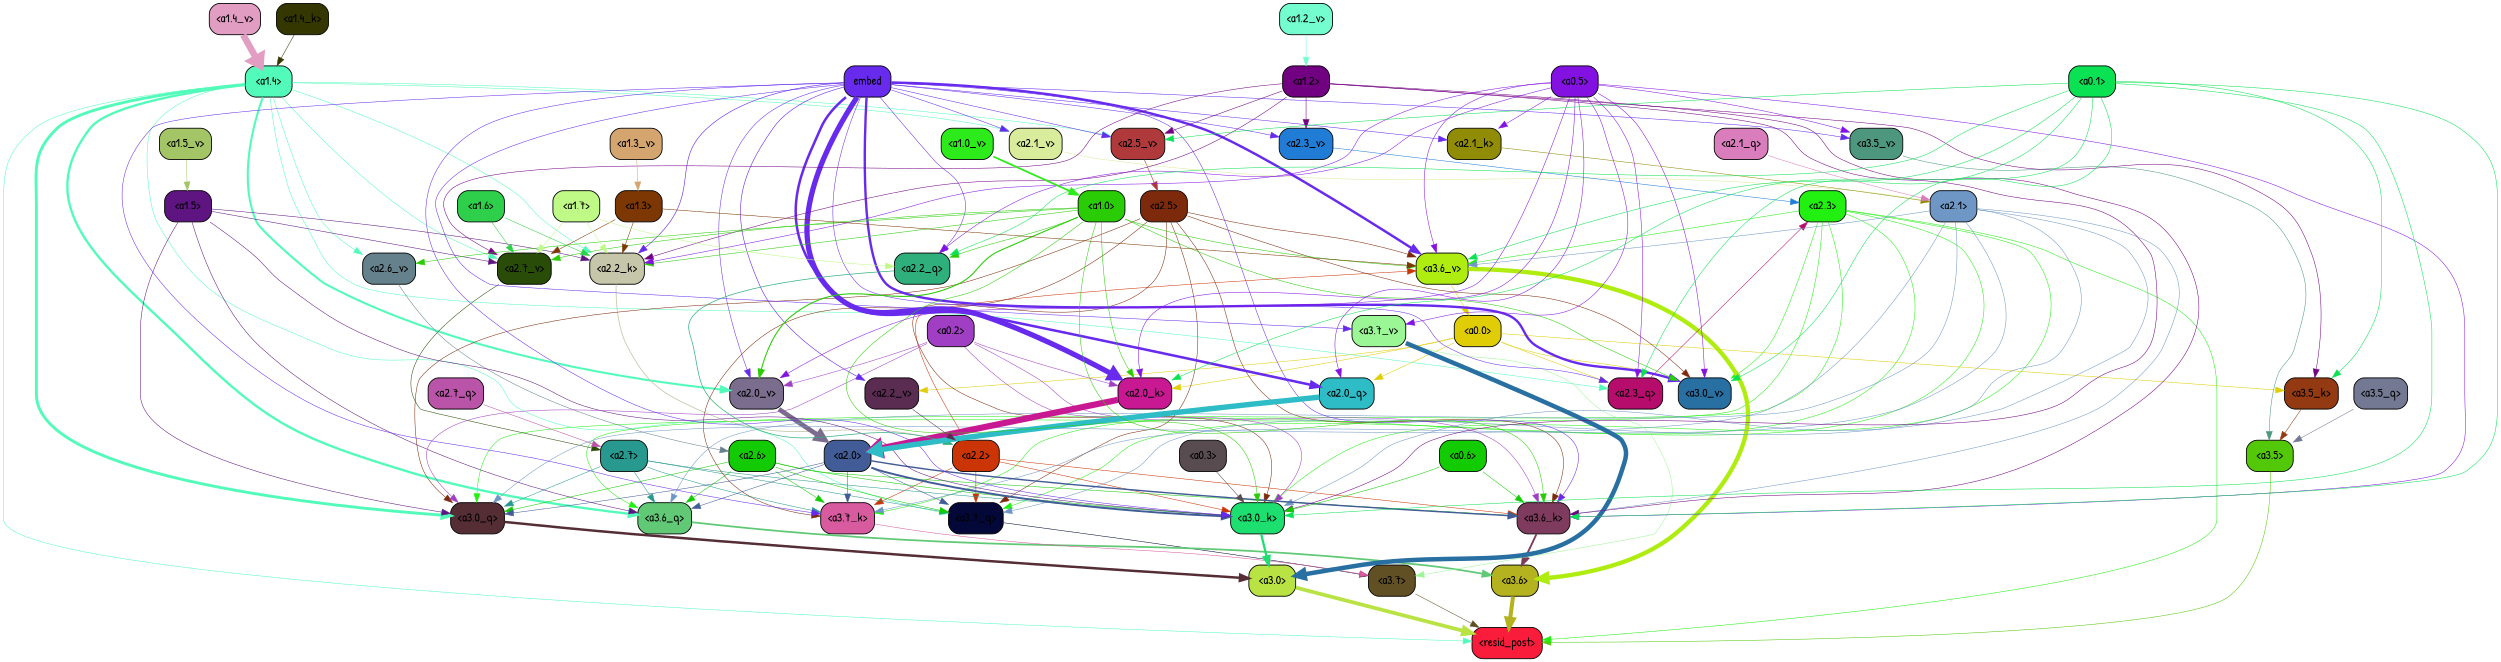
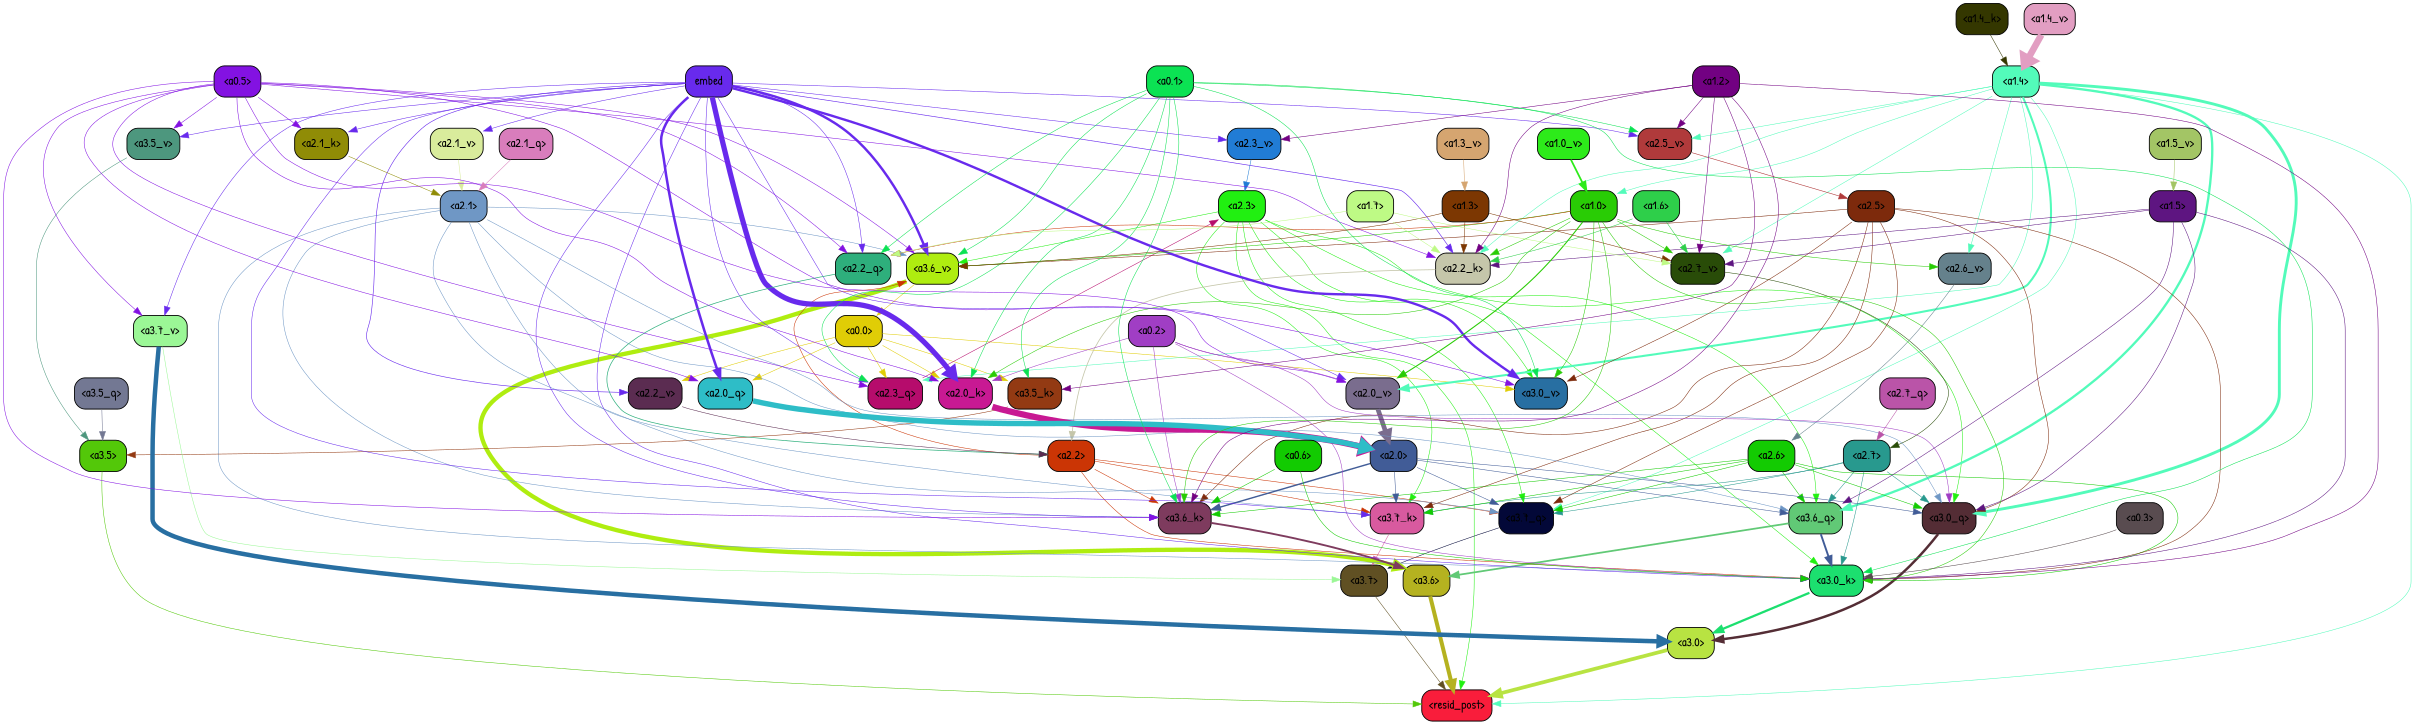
(1306, 19) -> none
(647, 95) -> (1813, 153)
(1003, 241) -> (1234, 227)
(1045, 501) -> (1825, 545)
